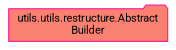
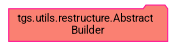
(88, 25) -> (88, 25)
